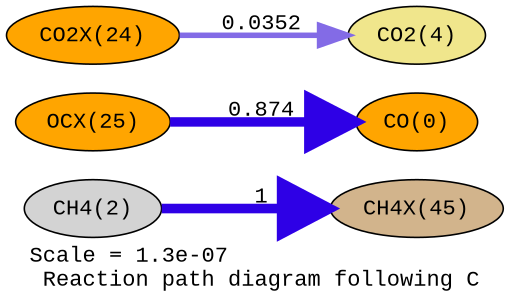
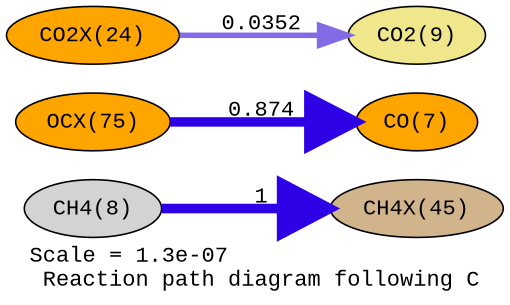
(417, 35) -> (417, 35)
(93, 122) -> (93, 122)
(417, 122) -> (417, 122)
(93, 209) -> (93, 209)
